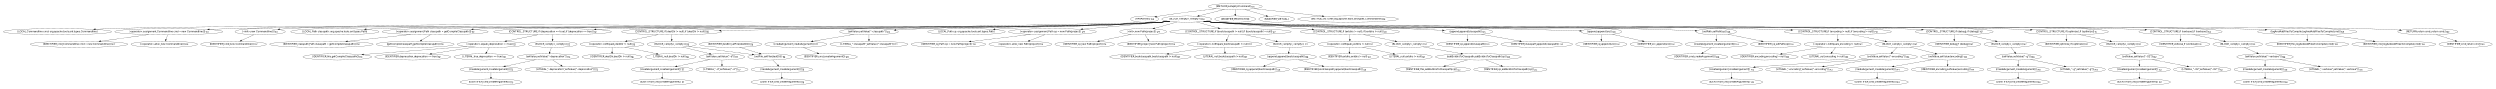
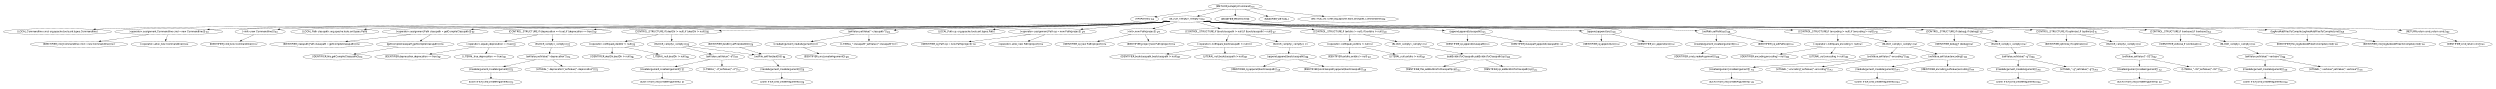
(415, 51) -> (377, 50)
